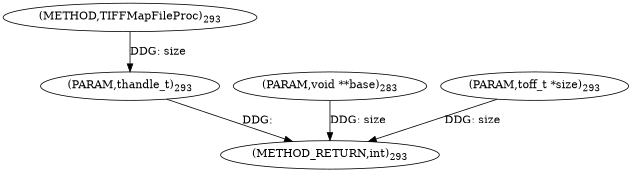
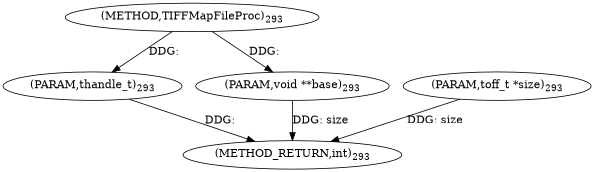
none -> (239, 50)
(158, 52) -> (166, 52)
(389, 85) -> (351, 85)
